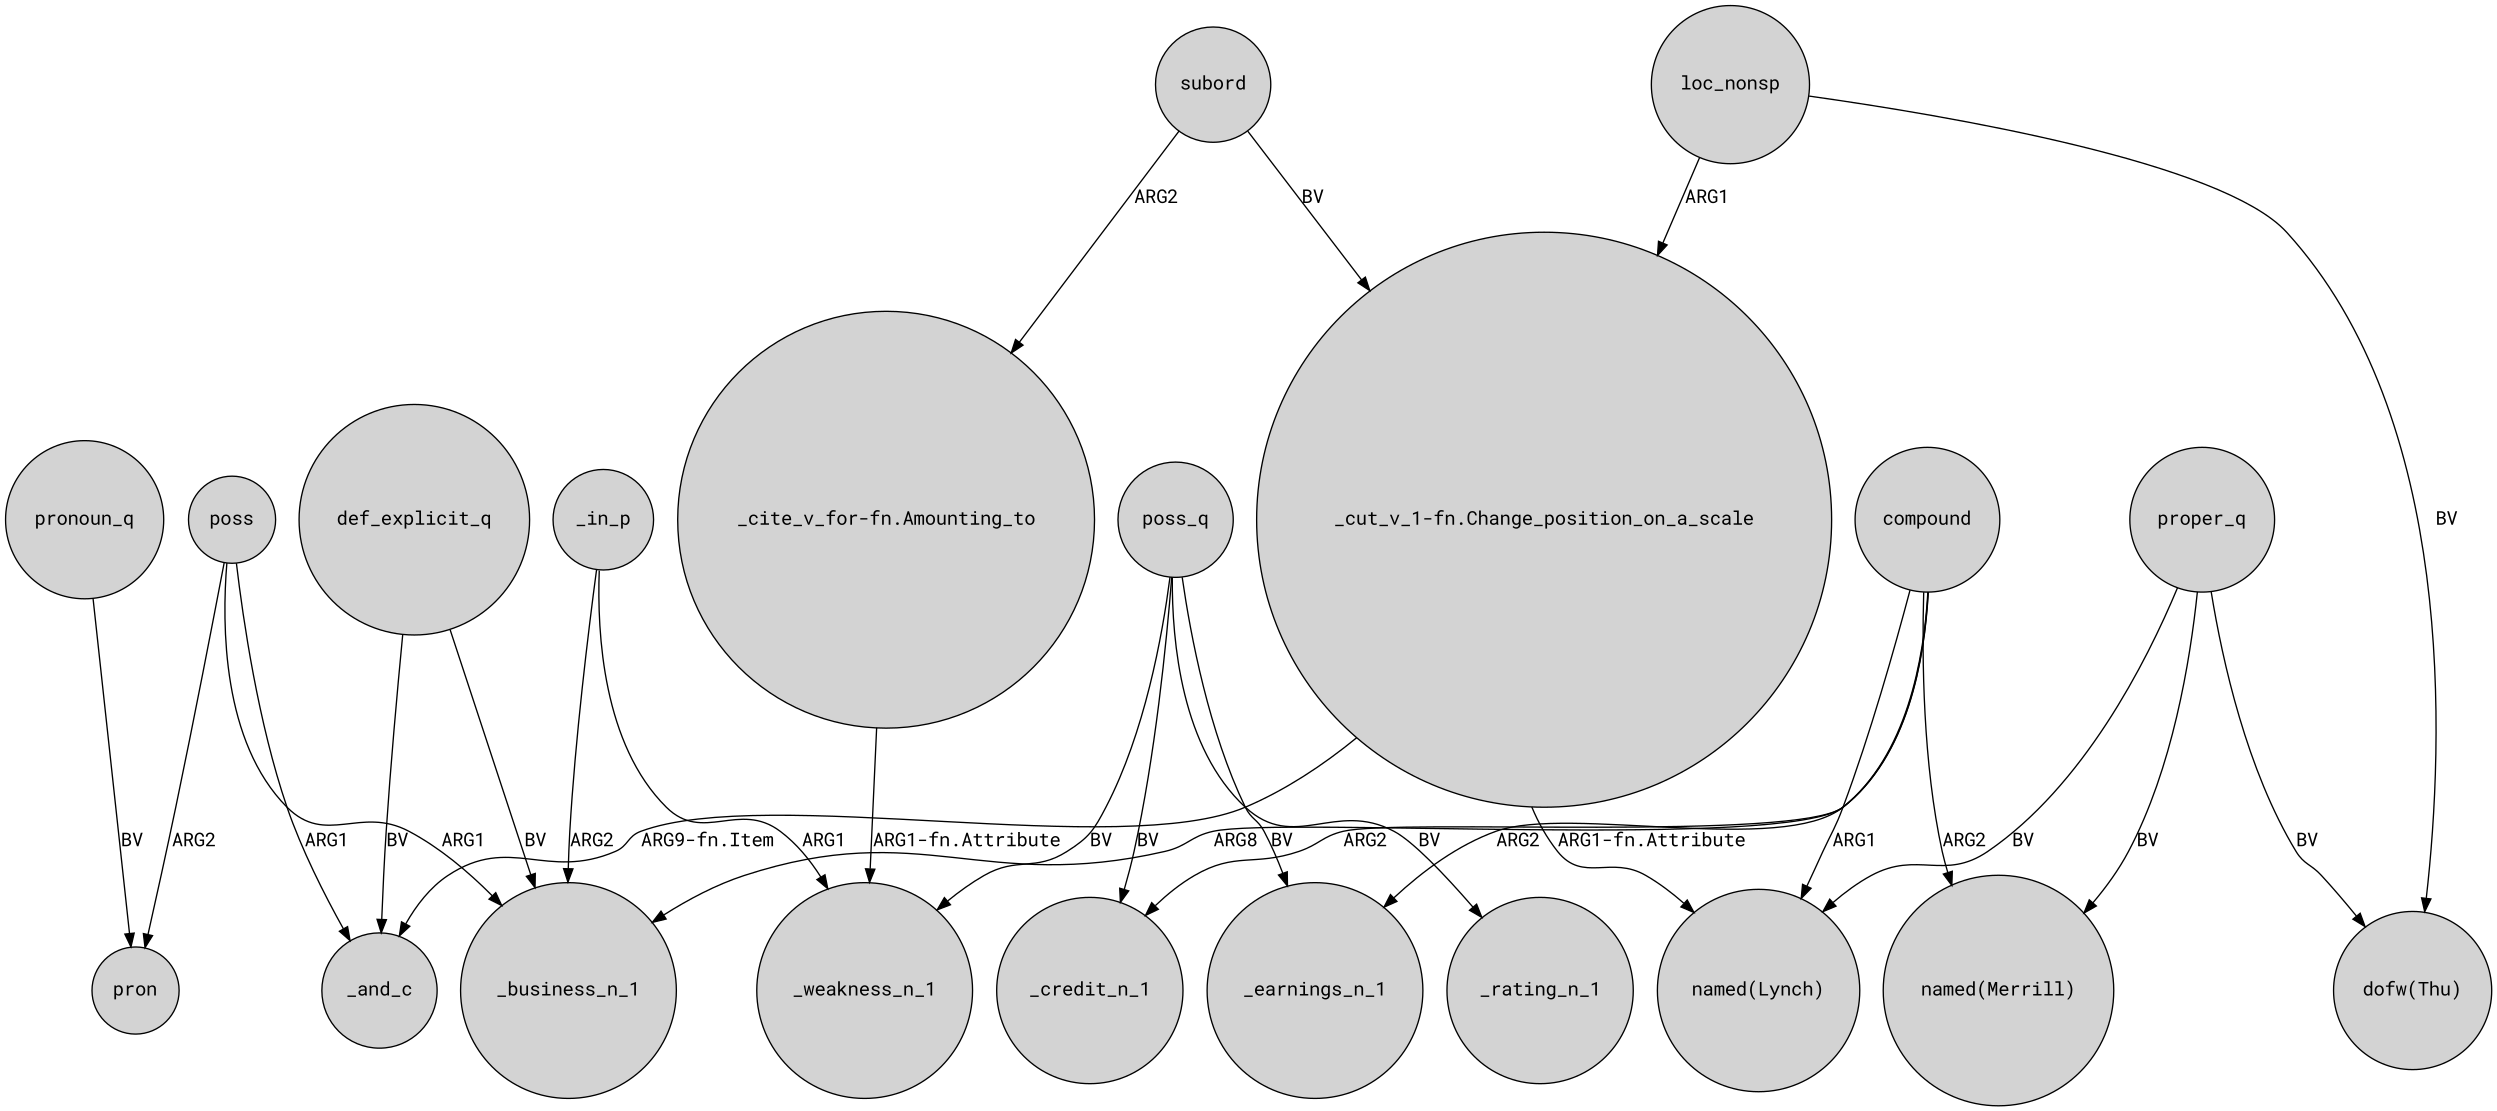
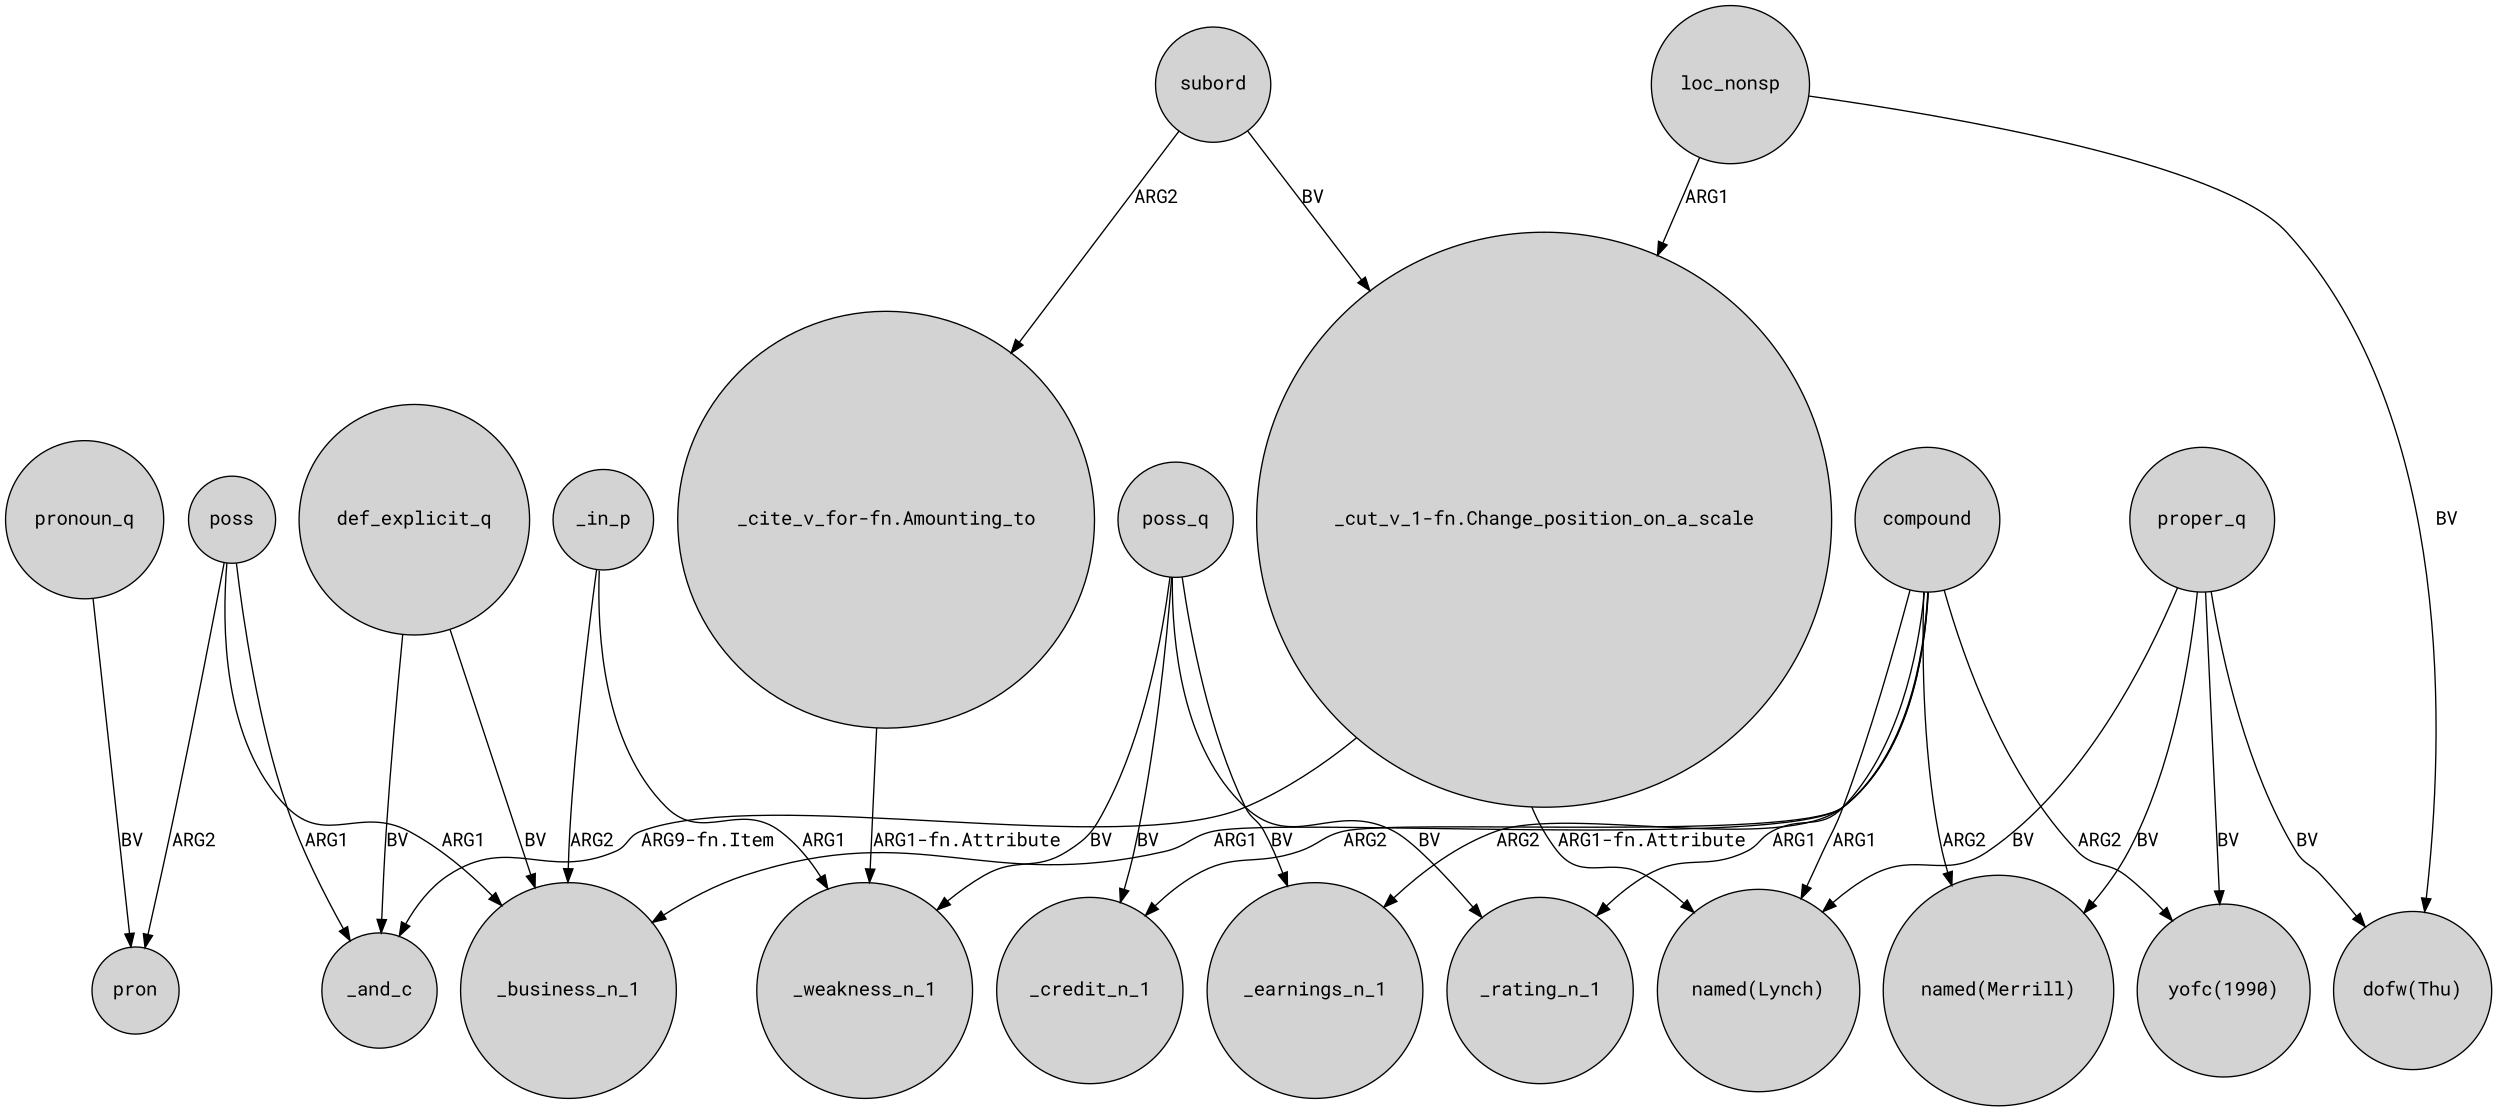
none -> (1762, 839)
(1236, 841) -> (1236, 841)
none -> (2224, 991)
